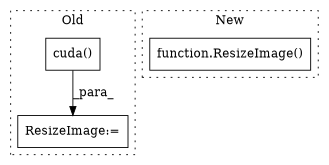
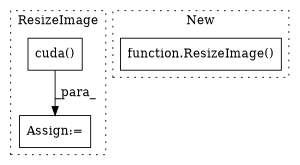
(73, 21) -> (58, 21)
(73, 132) -> (55, 132)
